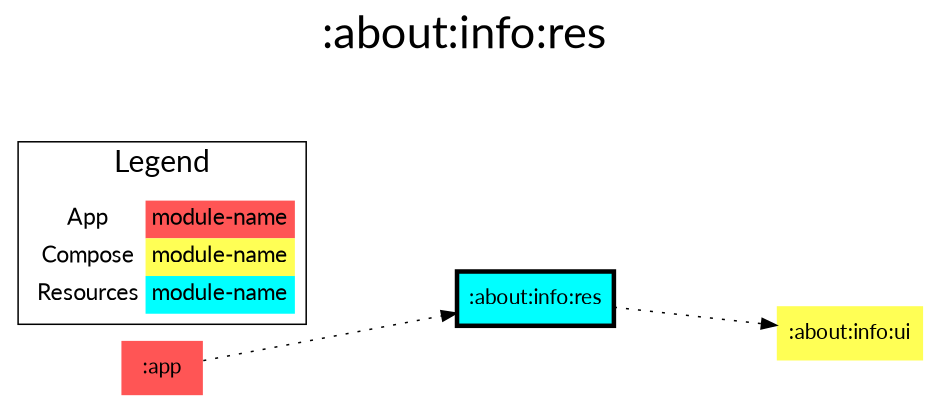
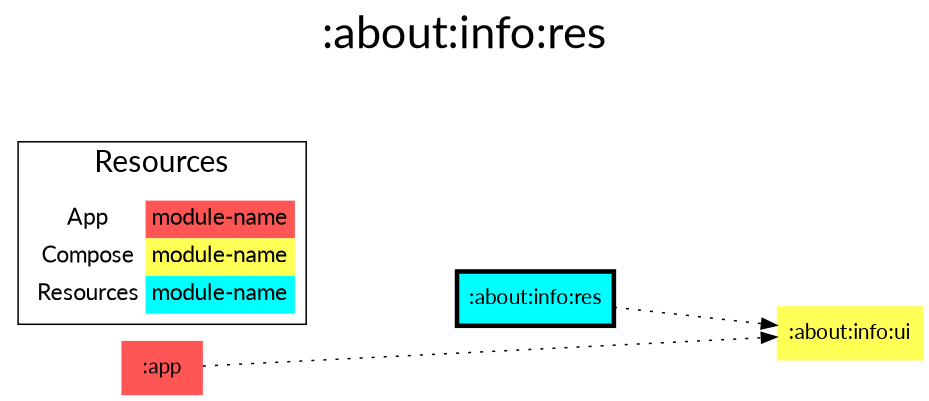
(162, 164) -> (162, 164)
(323, 338) -> (482, 352)
